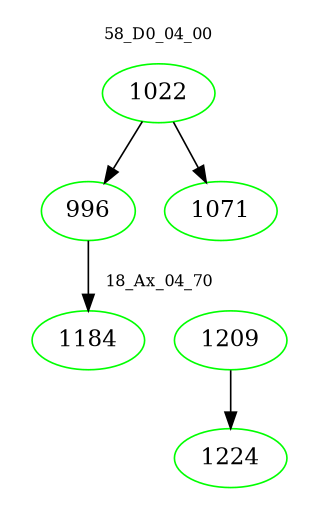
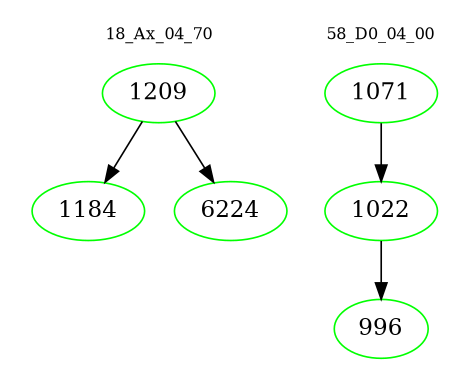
(186, 145) -> (381, 144)
(88, 277) -> (128, 145)
(231, 458) -> (231, 211)
